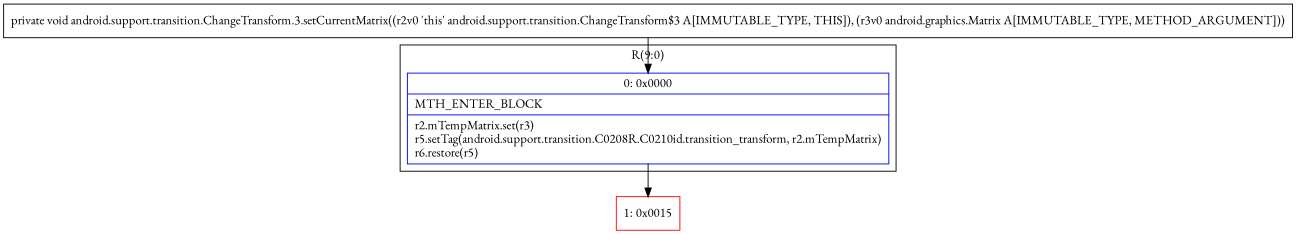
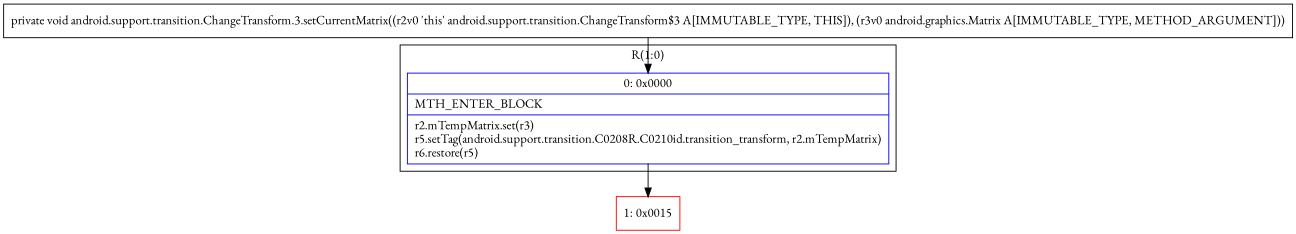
(648, 55) -> (648, 55)
